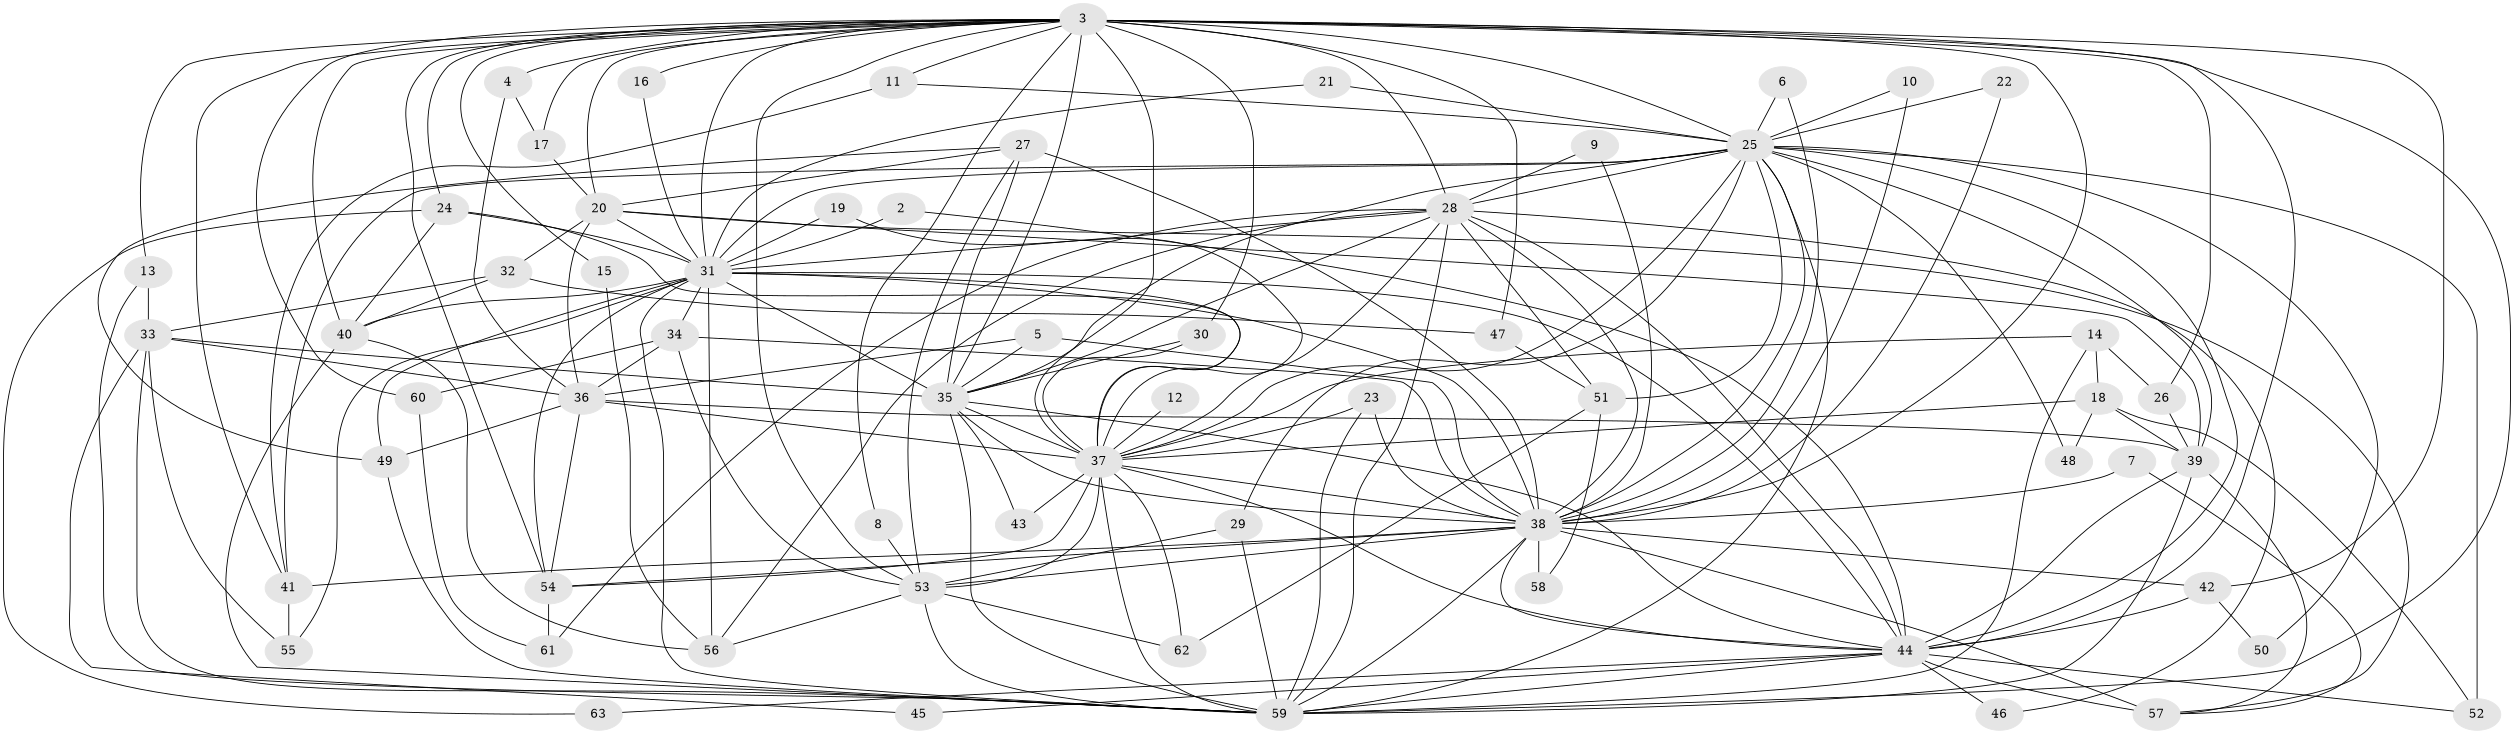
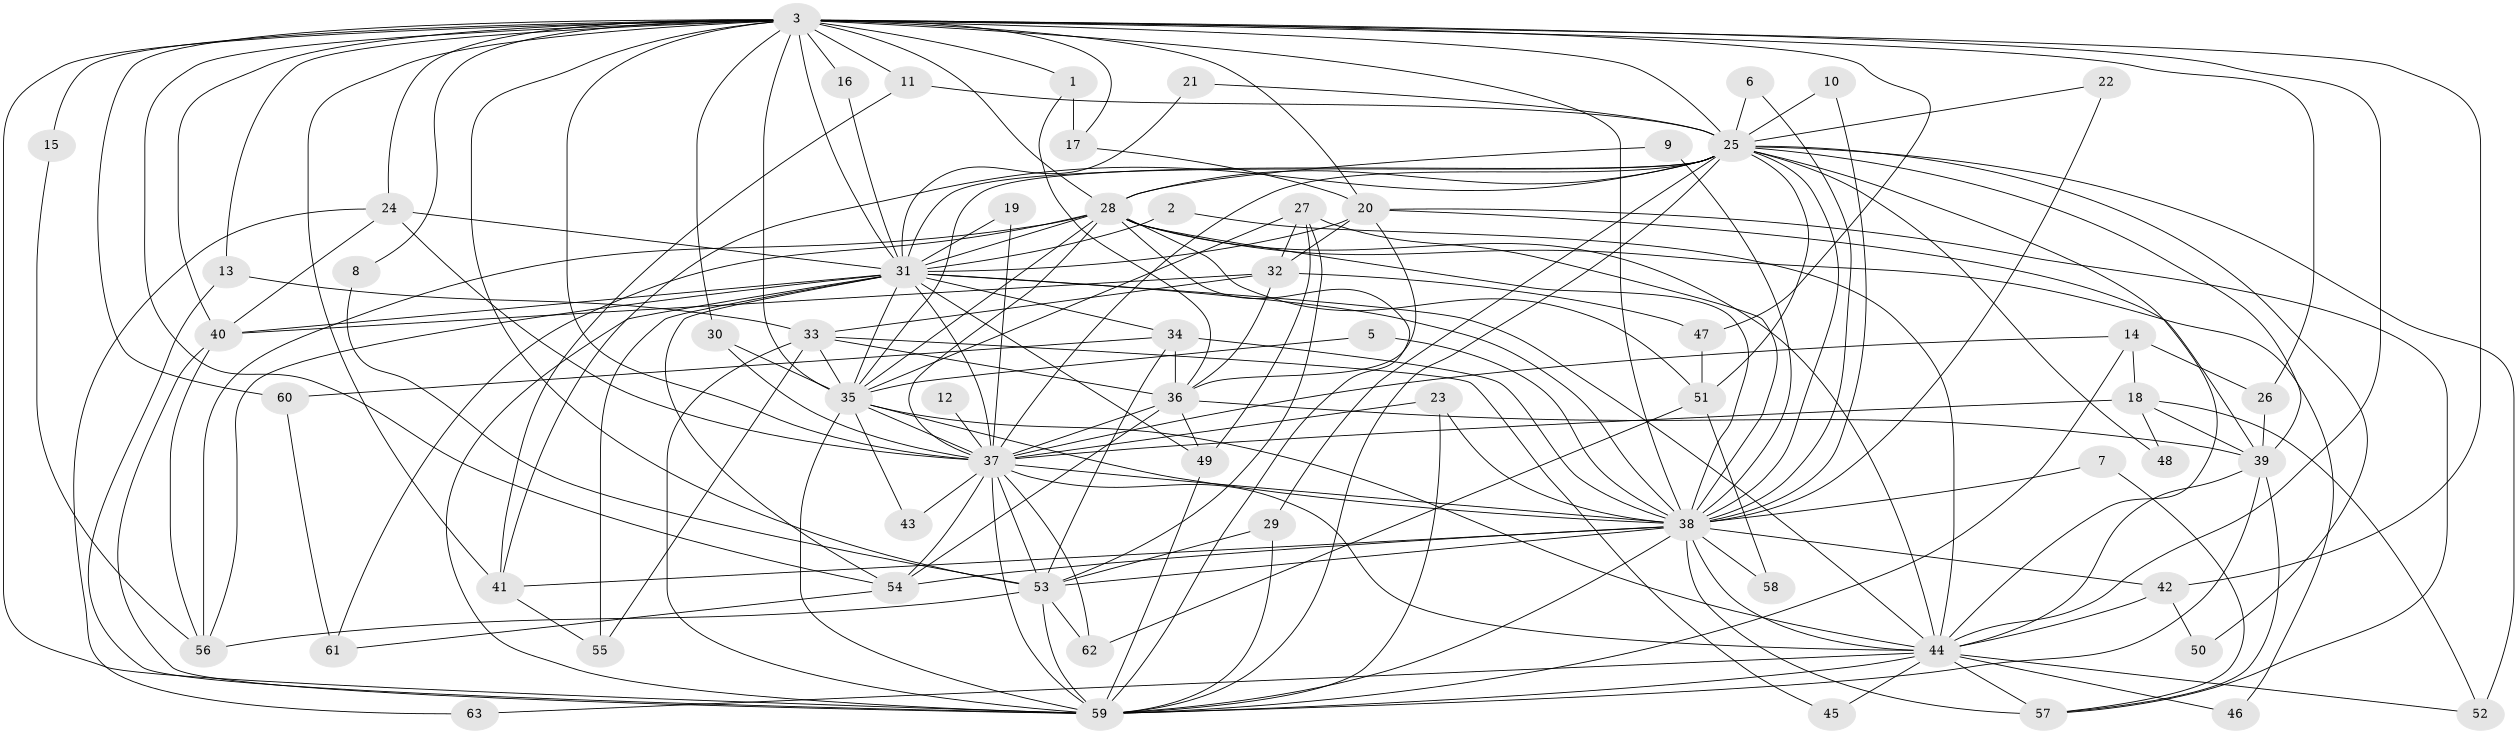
(508, 83) -> (1074, 83)
(811, 177) -> (1289, 241)
(810, 367) -> (1246, 337)
